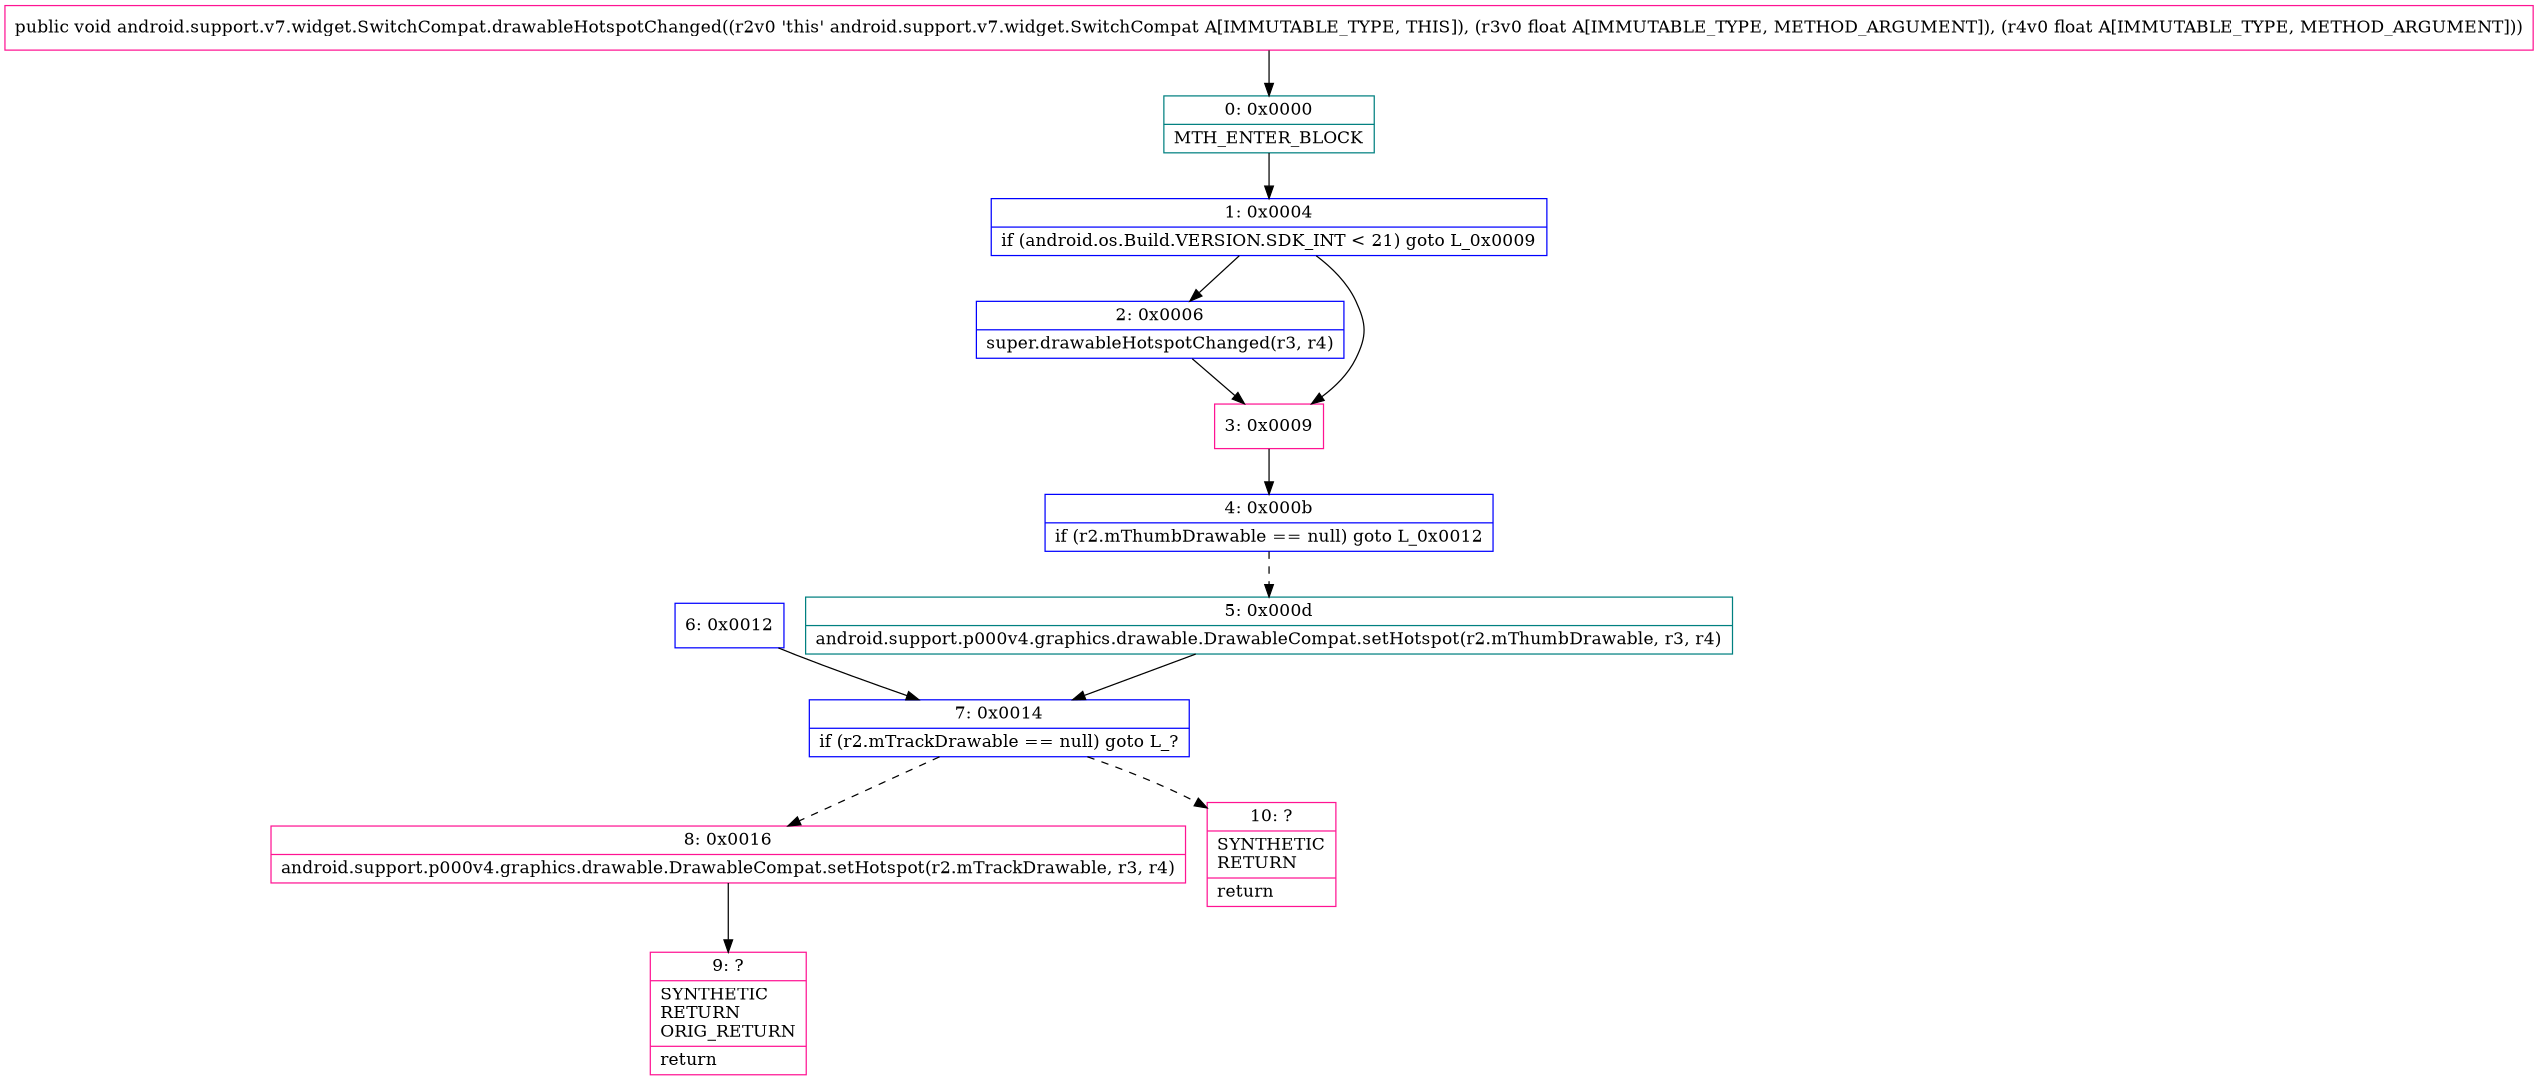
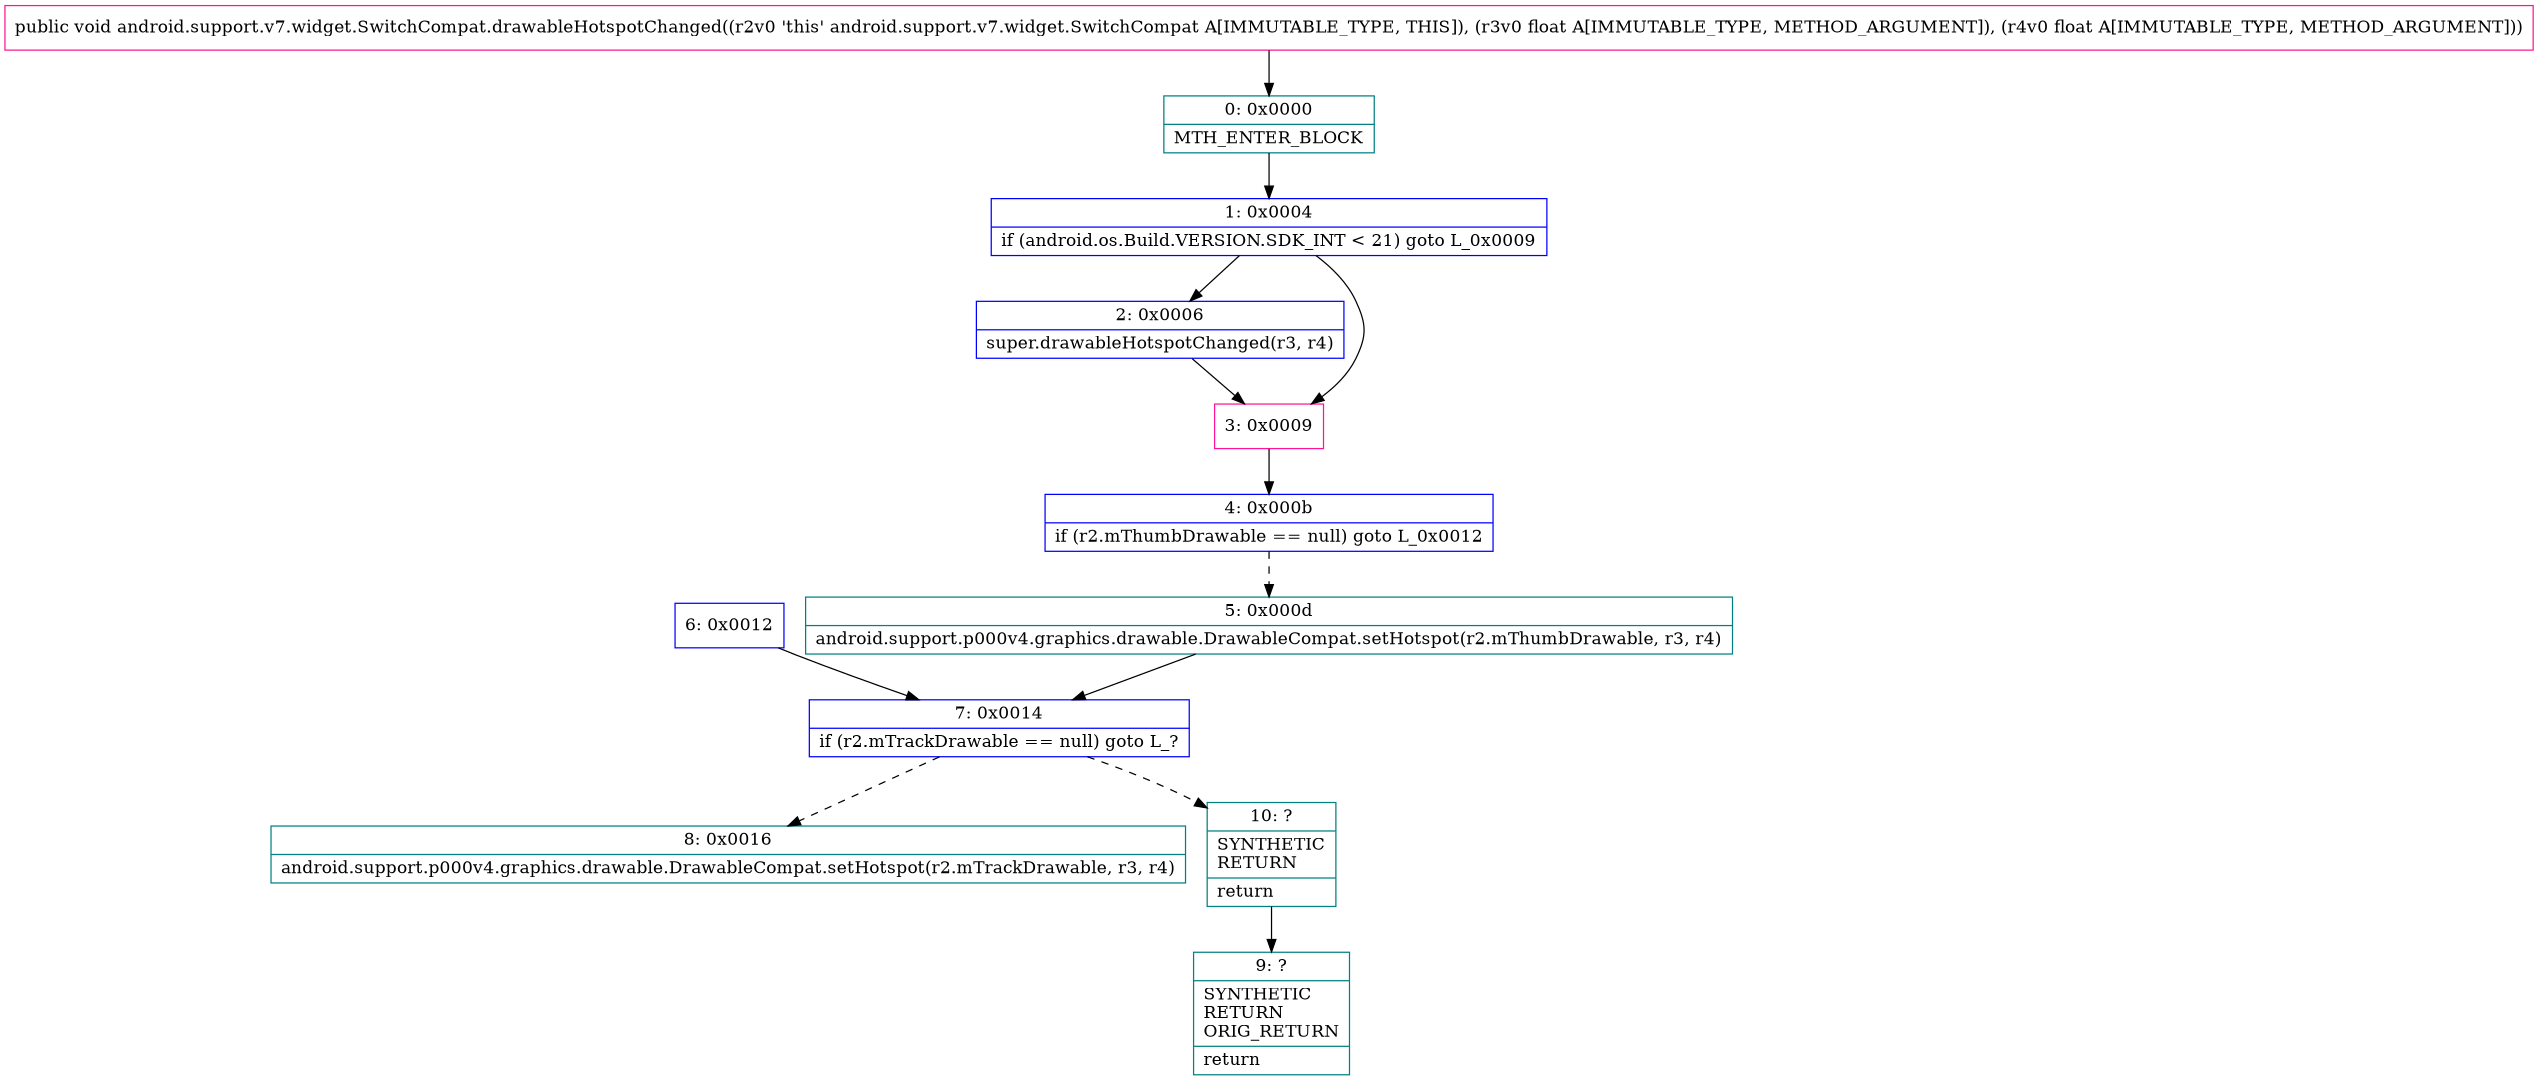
(728, 854) -> (728, 854)
(1272, 854) -> (1272, 854)
(728, 911) -> (1272, 923)
(728, 1014) -> (1272, 1014)
